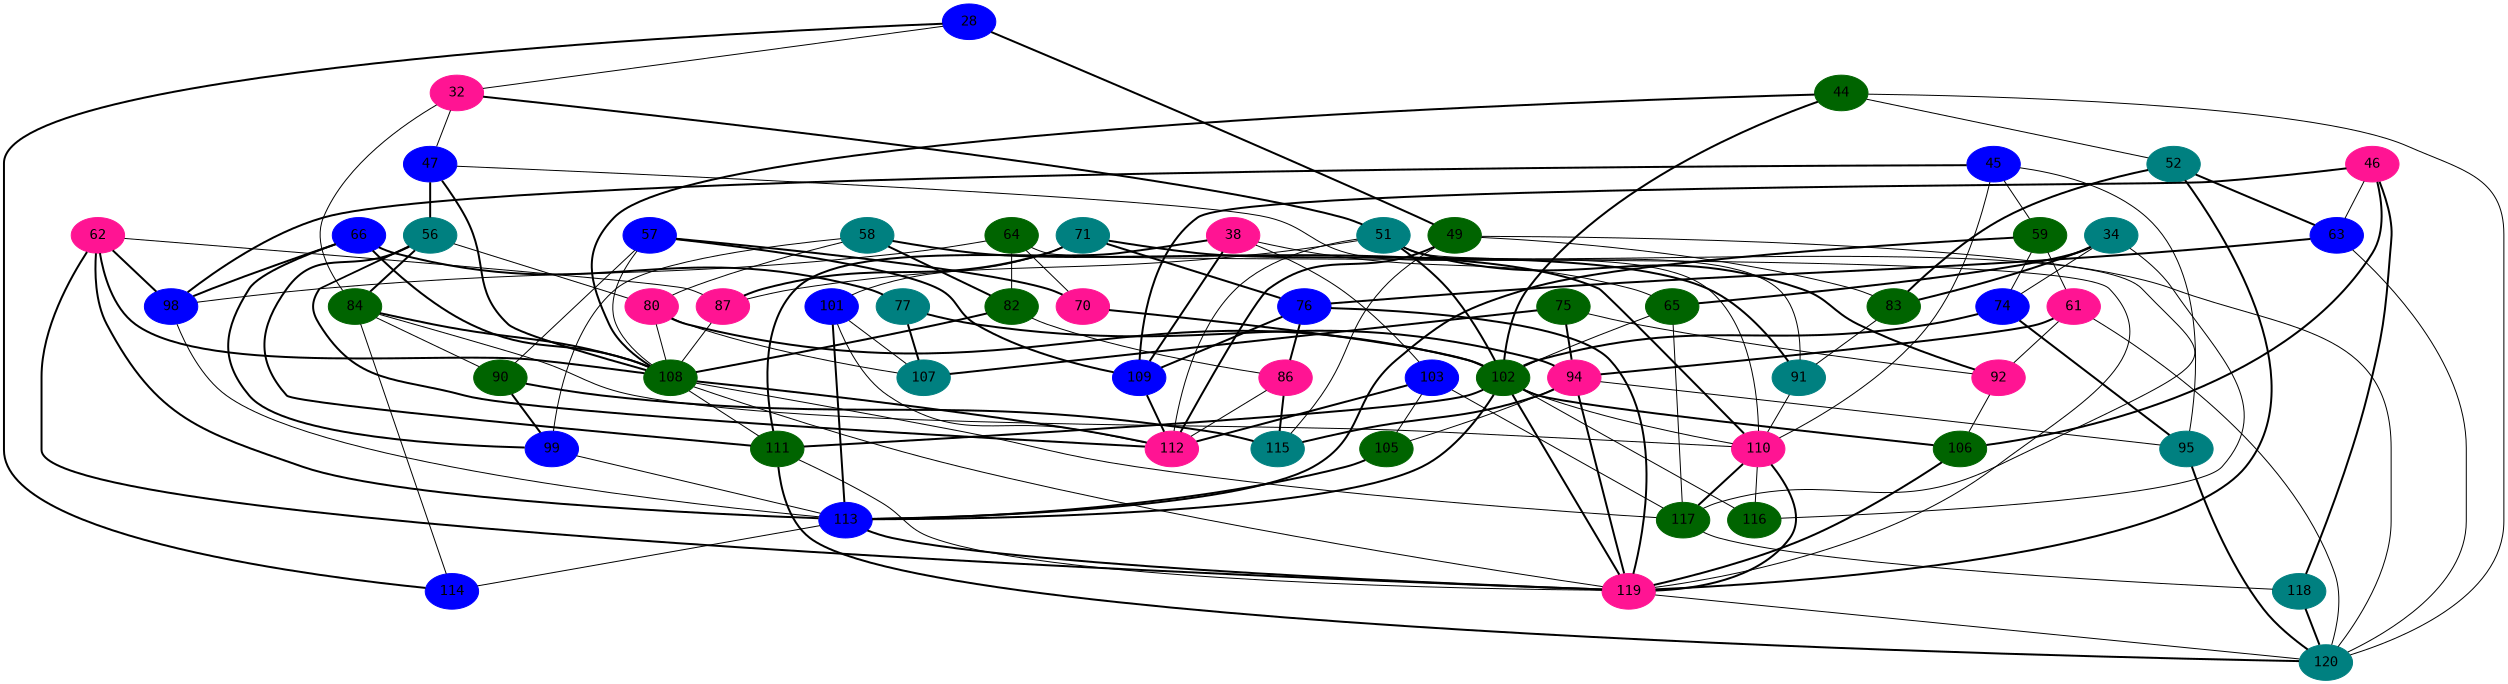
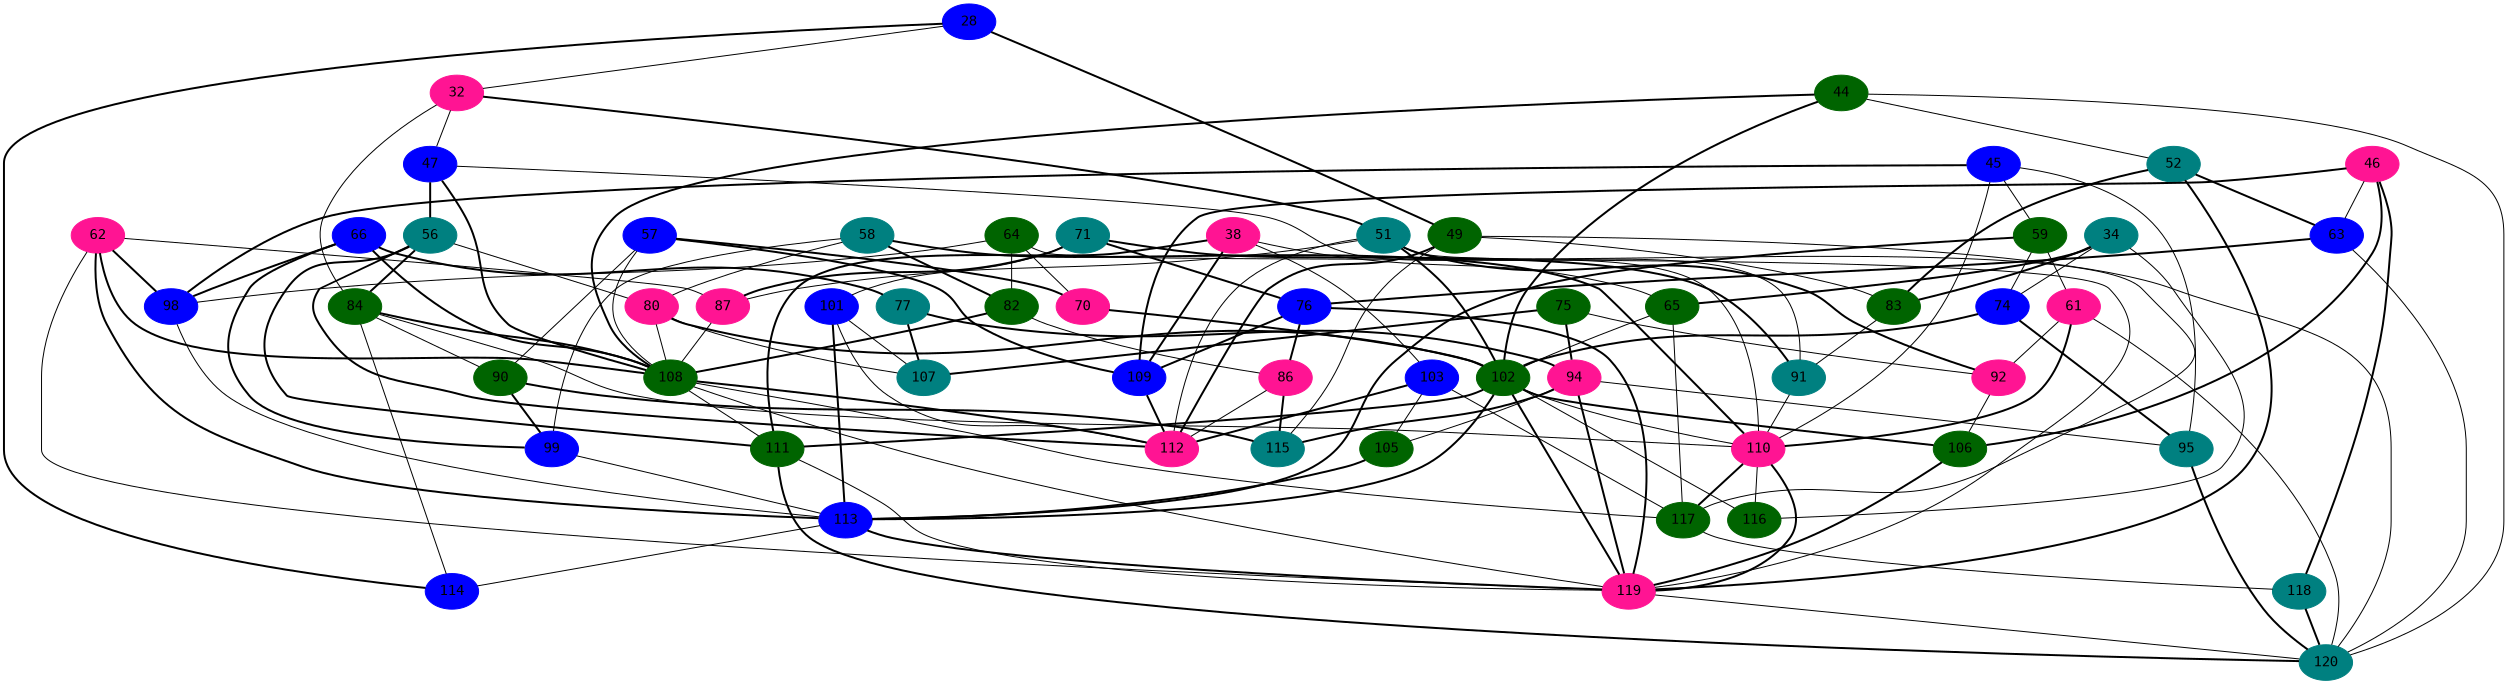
(1851, 349) -> (1936, 427)
(669, 542) -> (669, 542)
